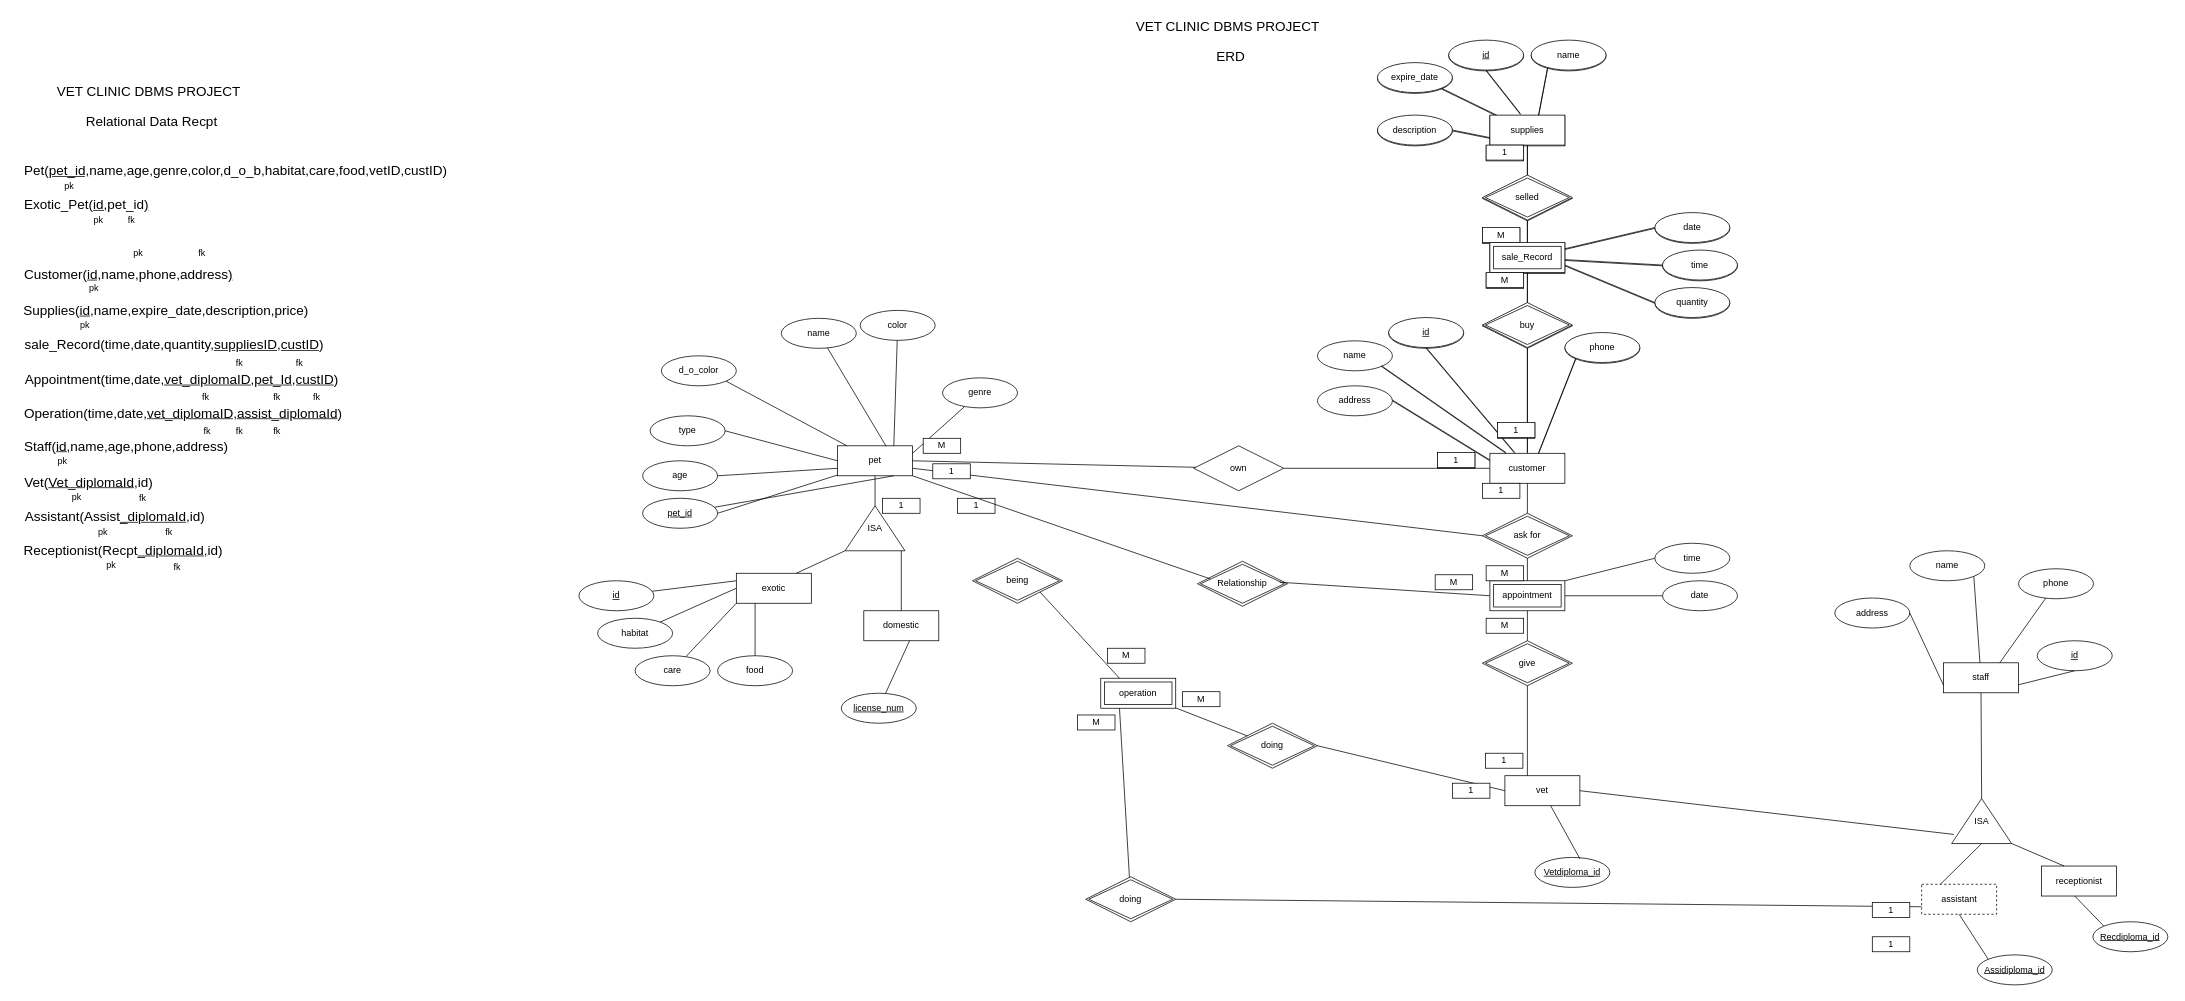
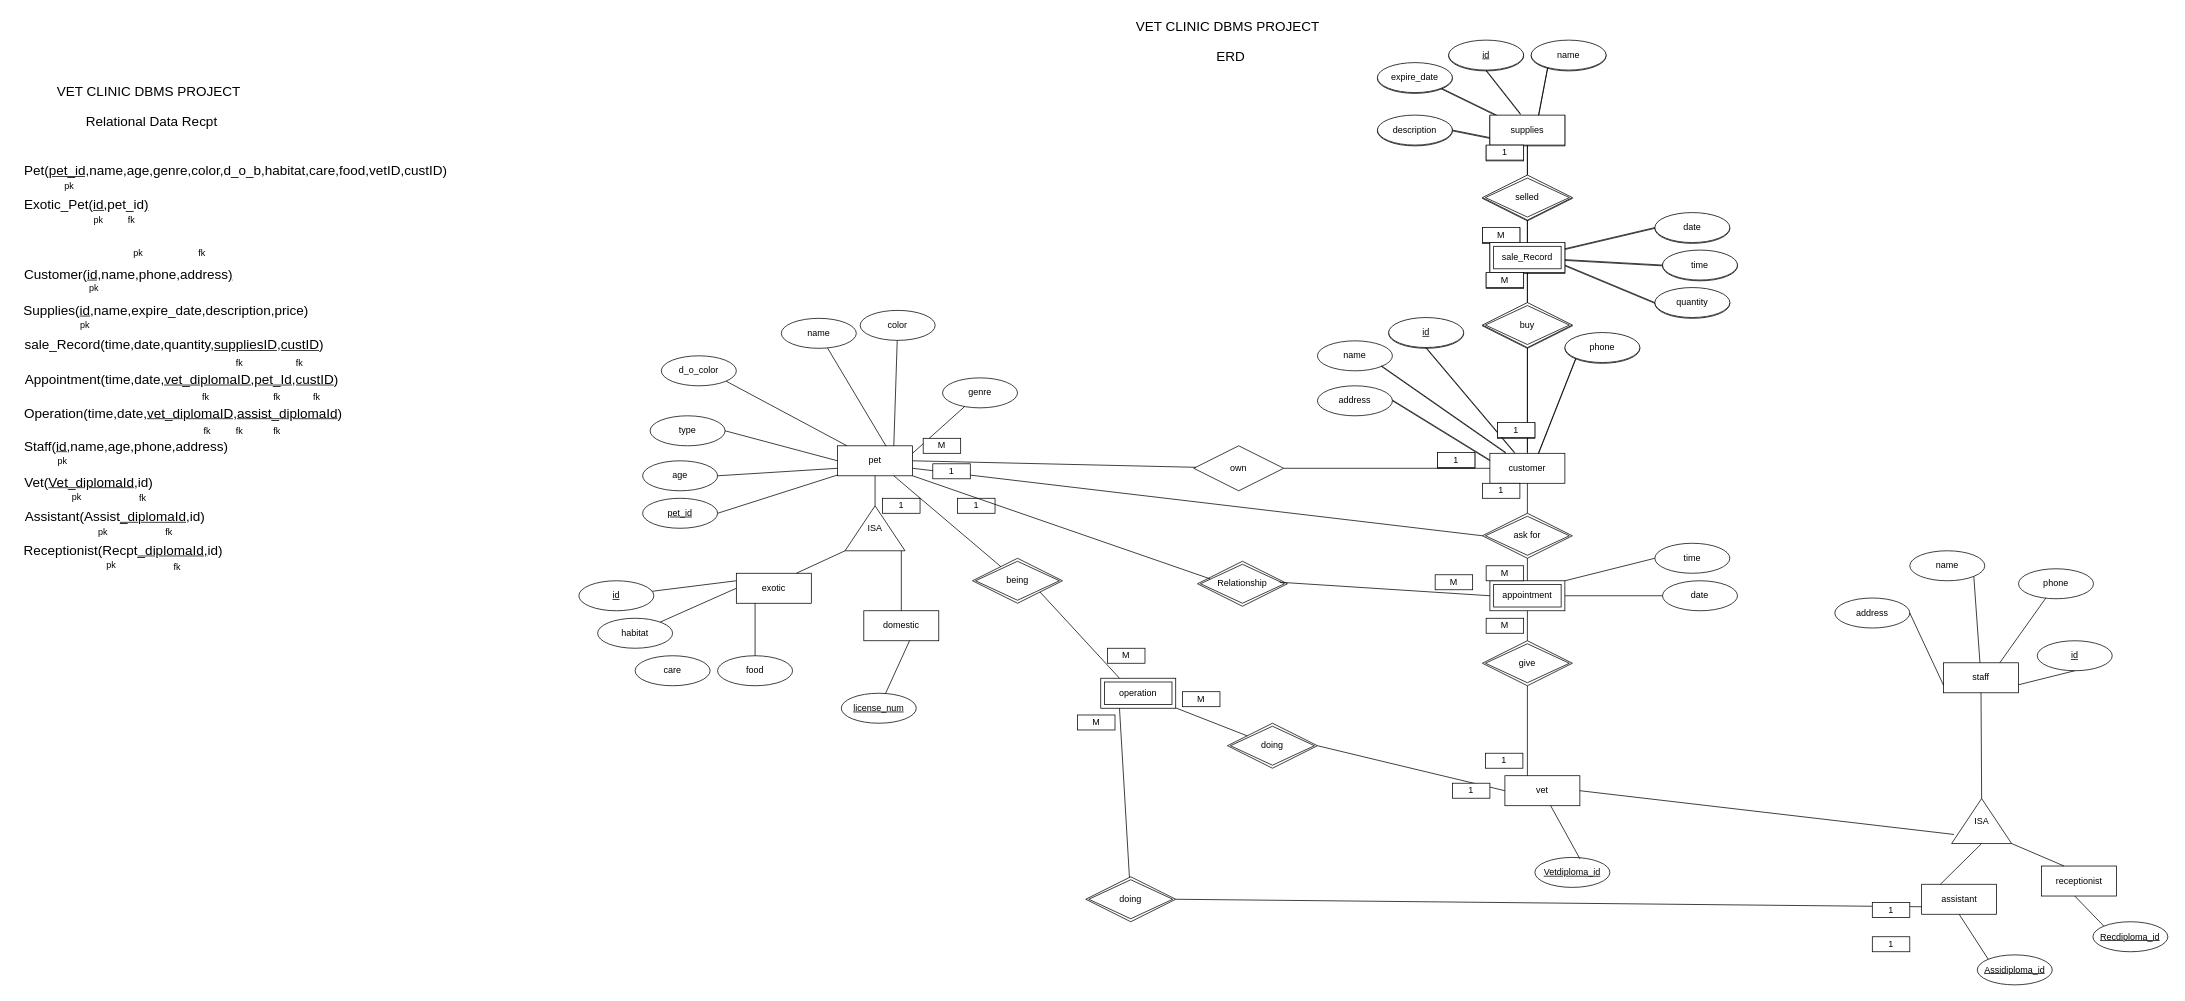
(832, 487) -> (947, 521)
(711, 631) -> none
(1959, 899) -> (1959, 899)
